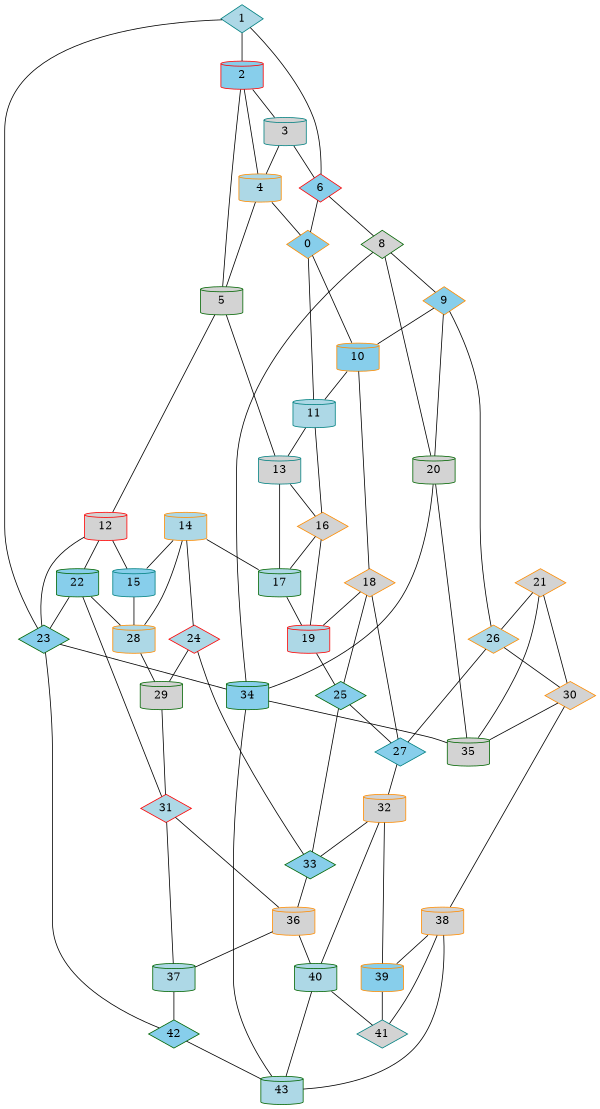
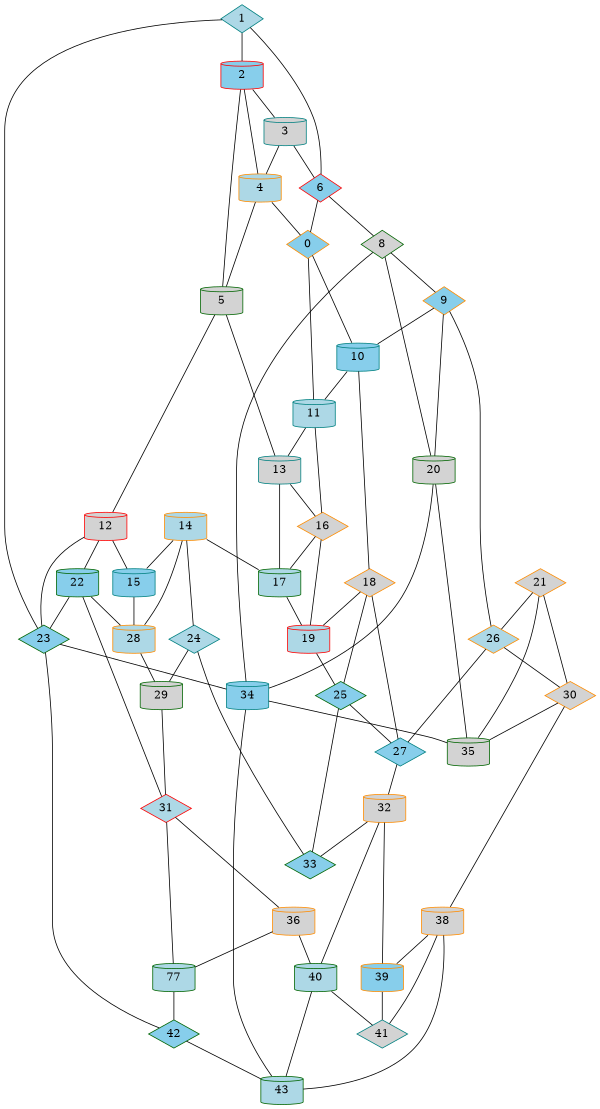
(358, 357) -> (358, 357)
(194, 639) -> (194, 639)
(248, 696) -> (248, 696)
(302, 892) -> none
(174, 978) -> (174, 978)
